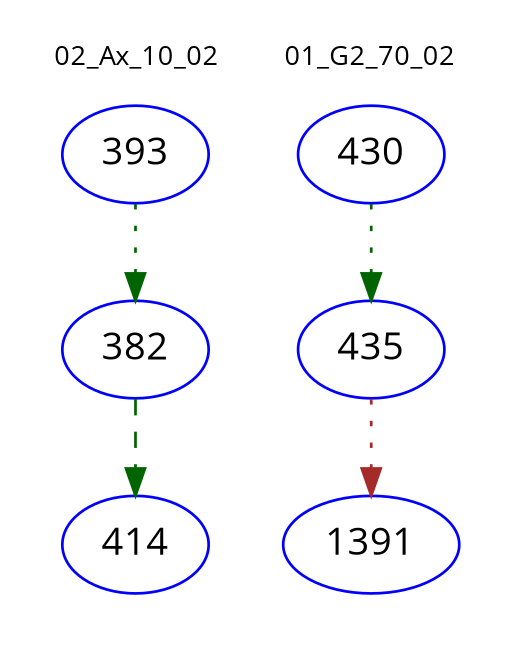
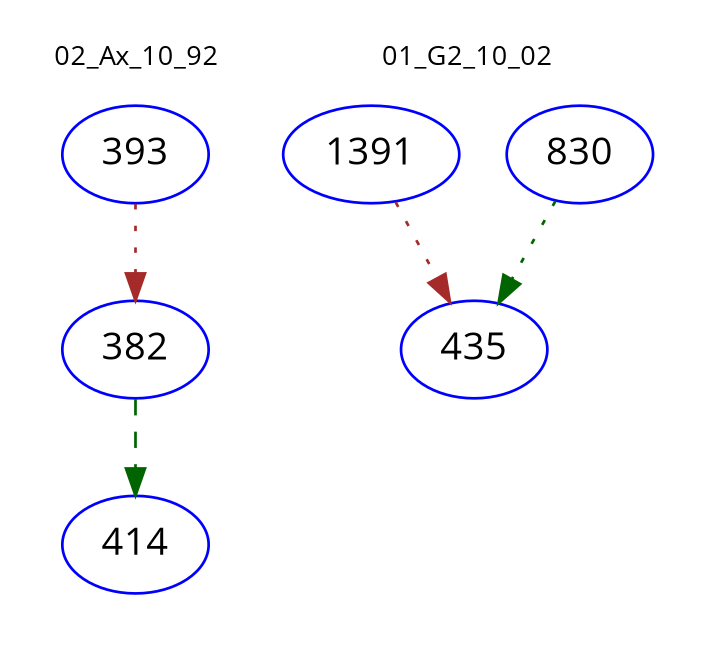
(137, 58) -> (137, 58)
(371, 58) -> (469, 58)
(371, 154) -> (580, 154)
(135, 239) -> (135, 239)
(371, 434) -> (416, 240)
